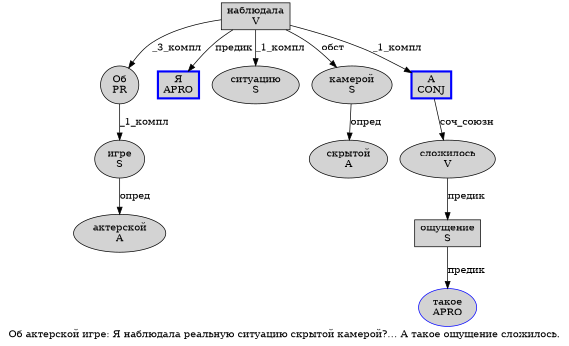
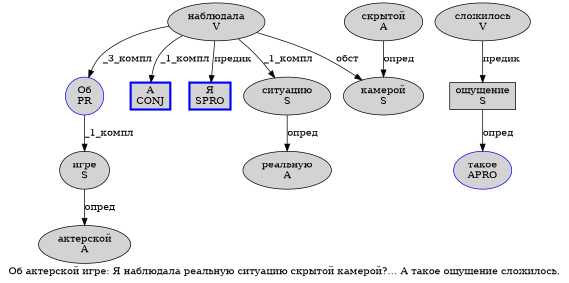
(256, 16) -> (216, 22)
(120, 85) -> (85, 96)
(178, 85) -> (210, 96)
(438, 116) -> none
(350, 118) -> (384, 55)
none -> (287, 170)
(466, 270) -> (498, 133)
